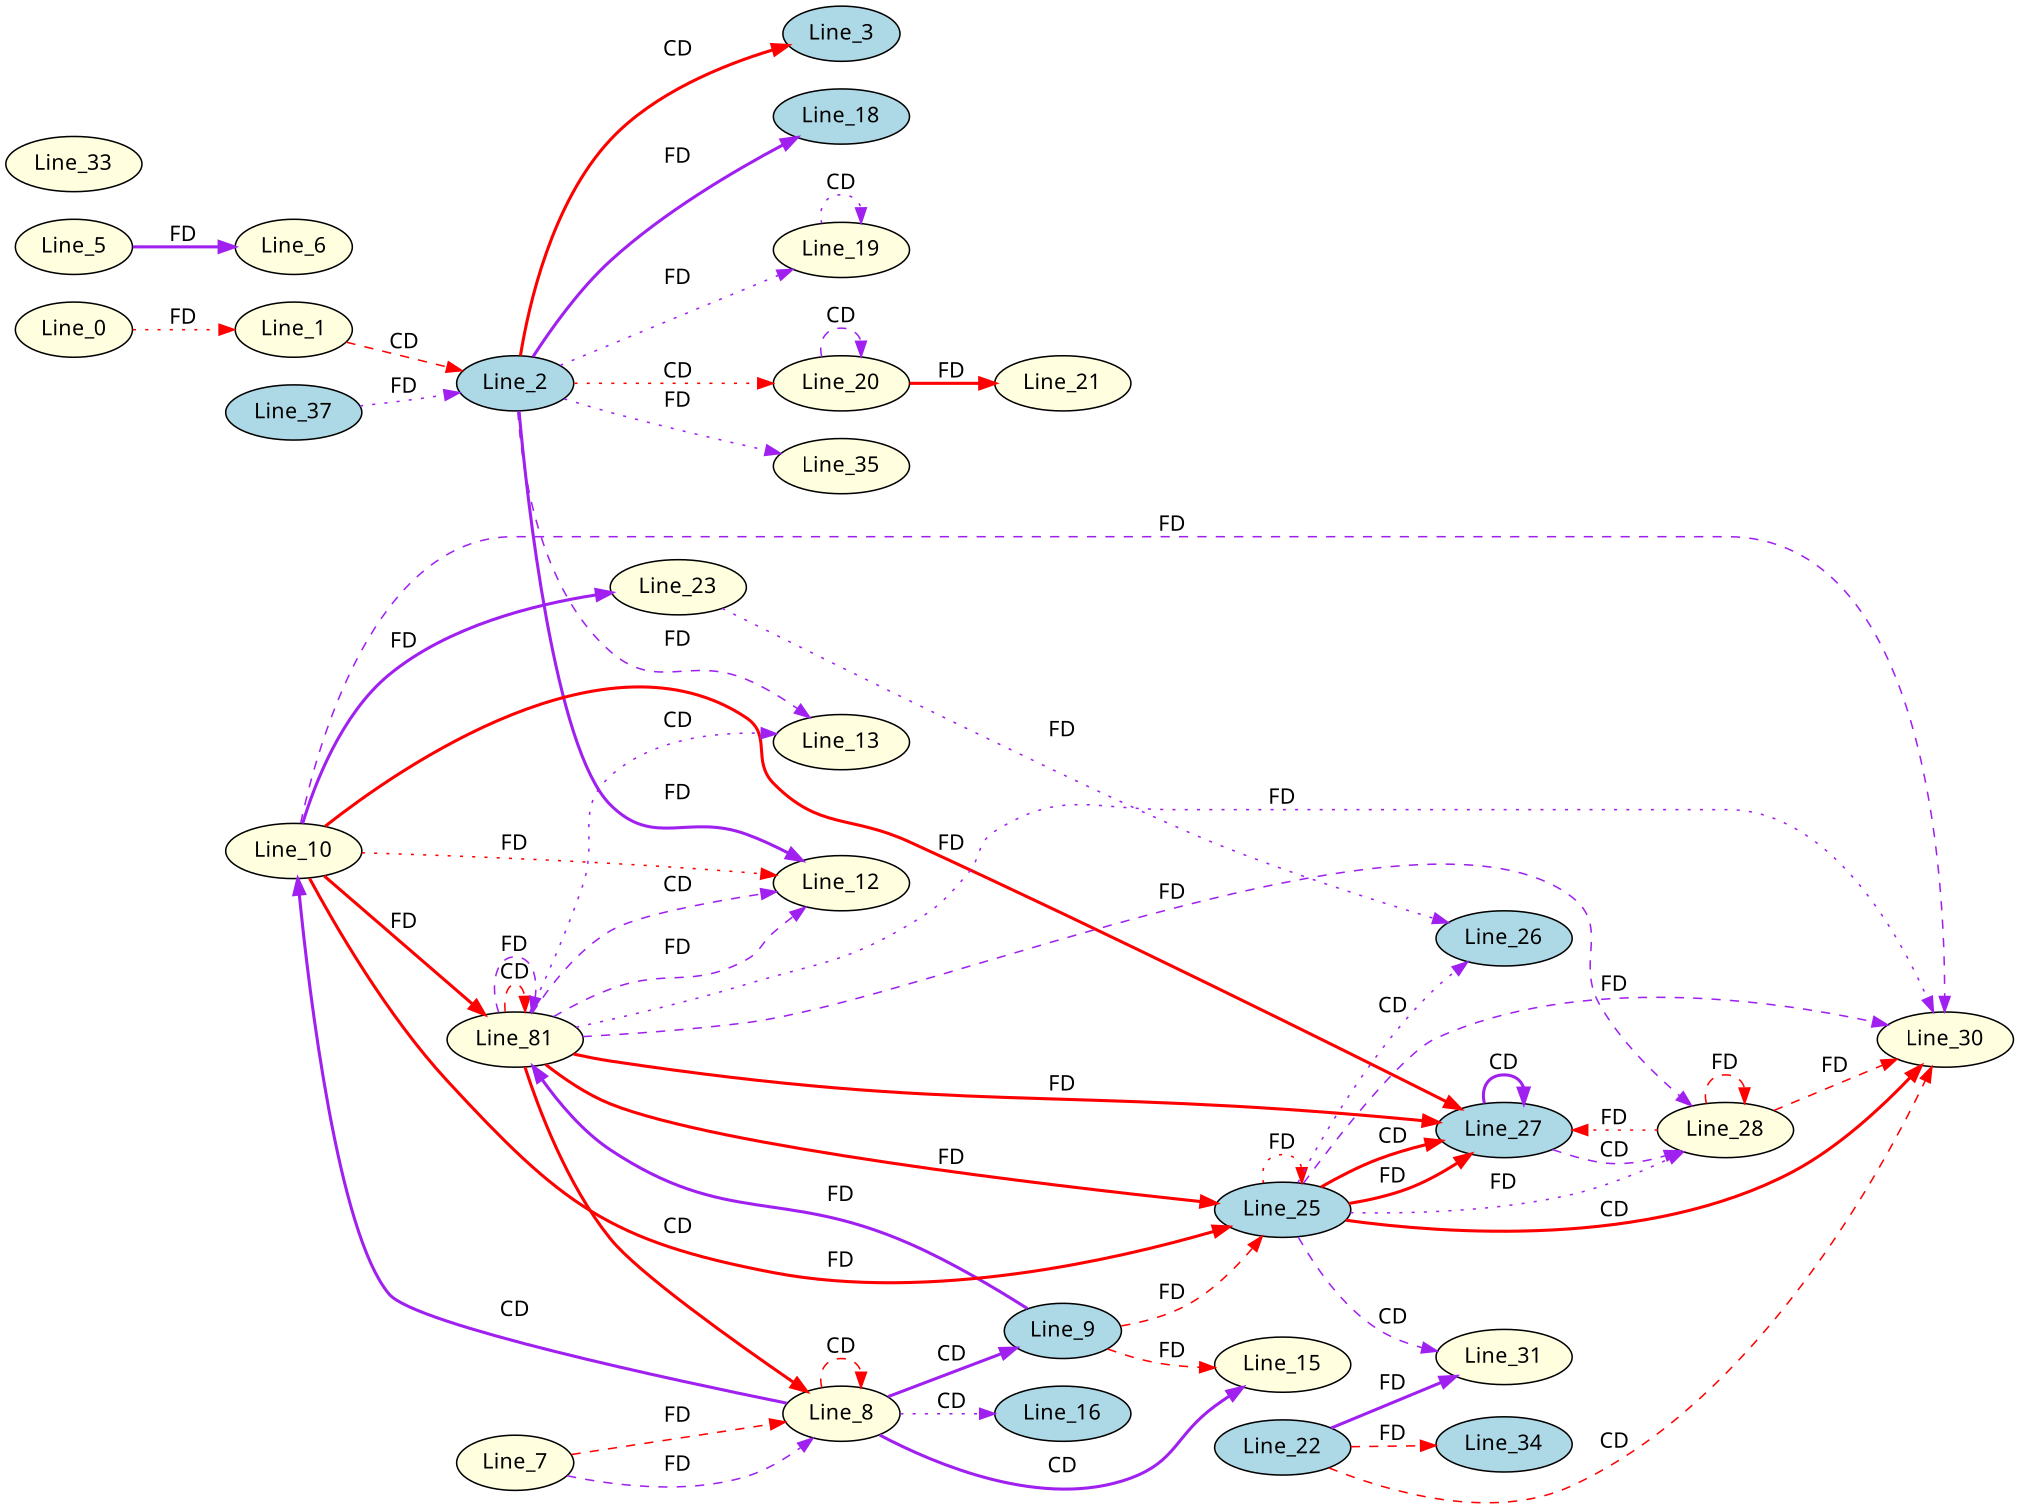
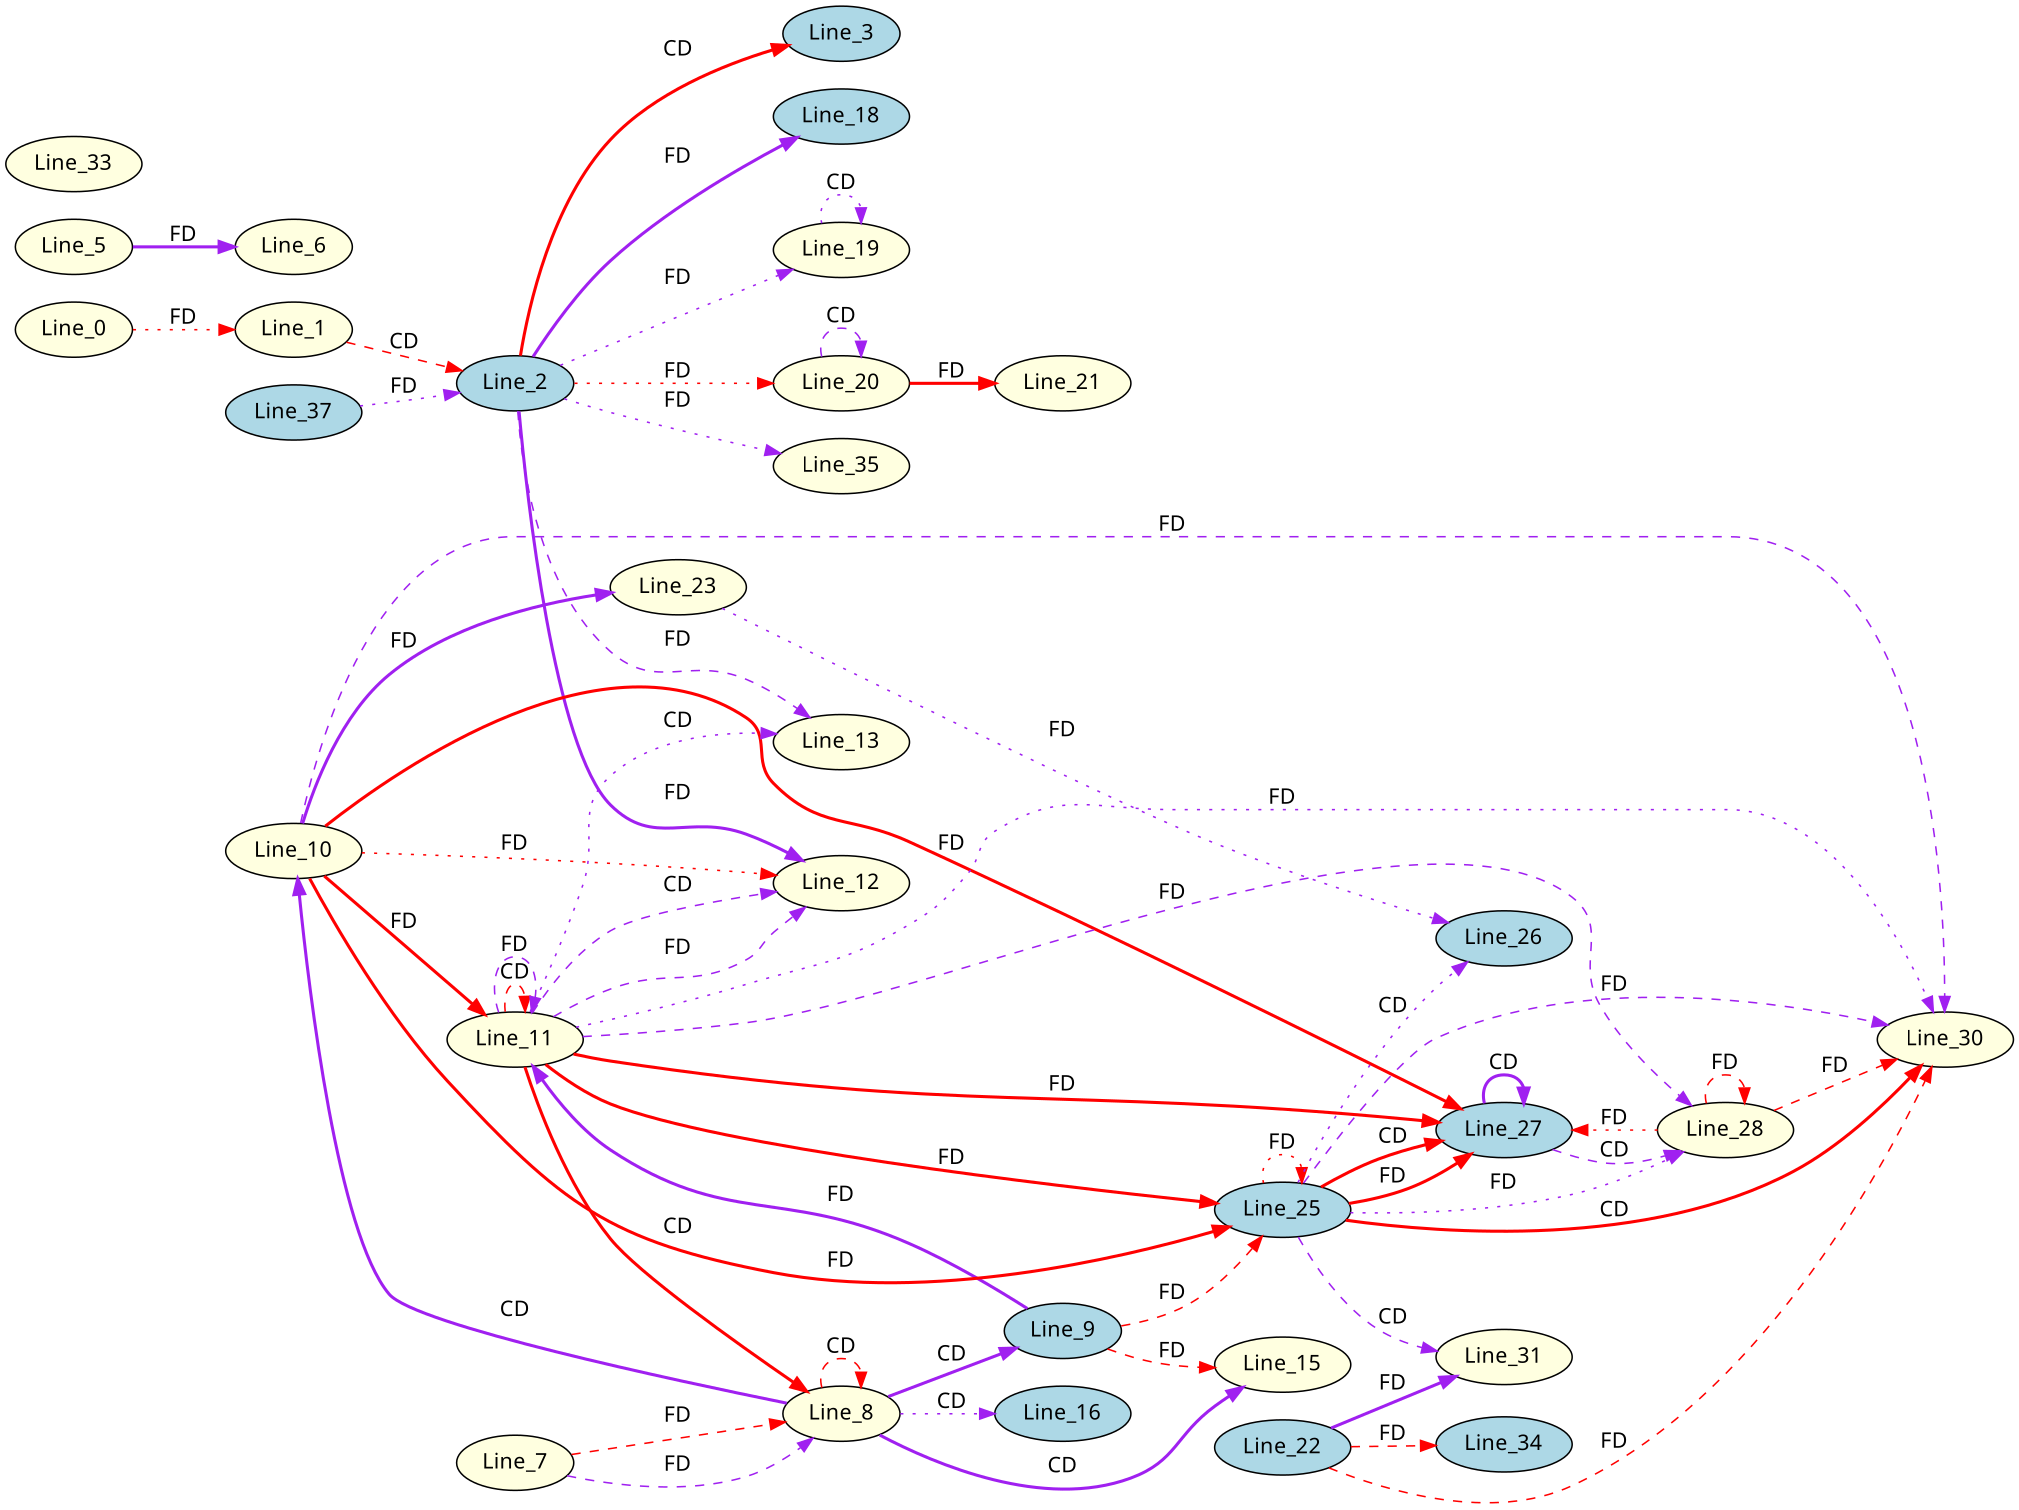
(678, 372) -> (678, 372)
(515, 1040) -> (515, 1040)
(1615, 1442) -> (1615, 1442)
